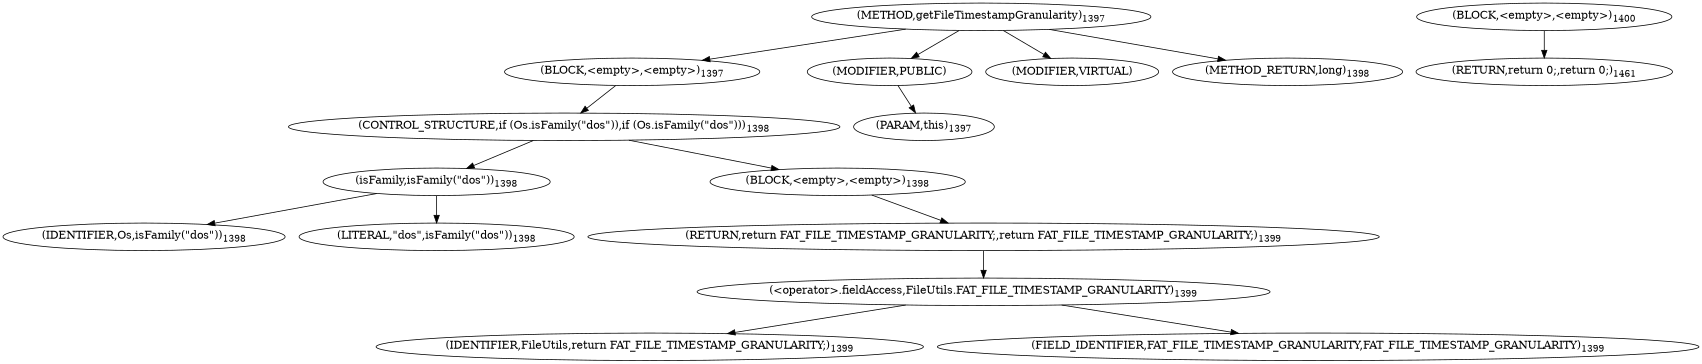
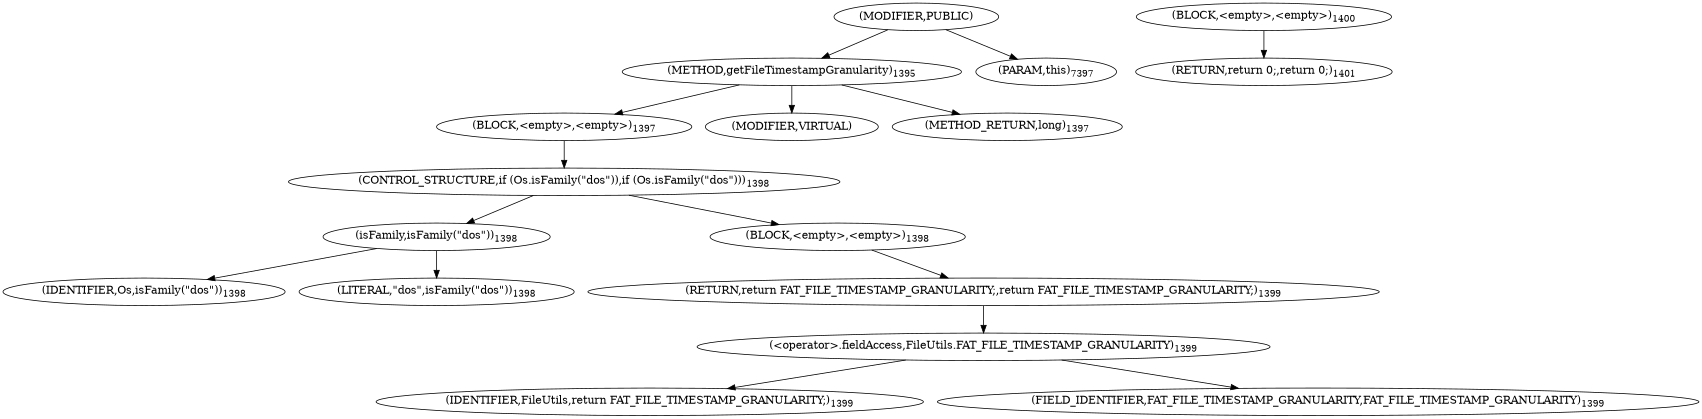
(1094, 16) -> (905, 71)
(939, 43) -> (858, 42)
(1358, 71) -> (1078, 126)
(1625, 71) -> (1345, 71)
(960, 126) -> (1082, 71)
